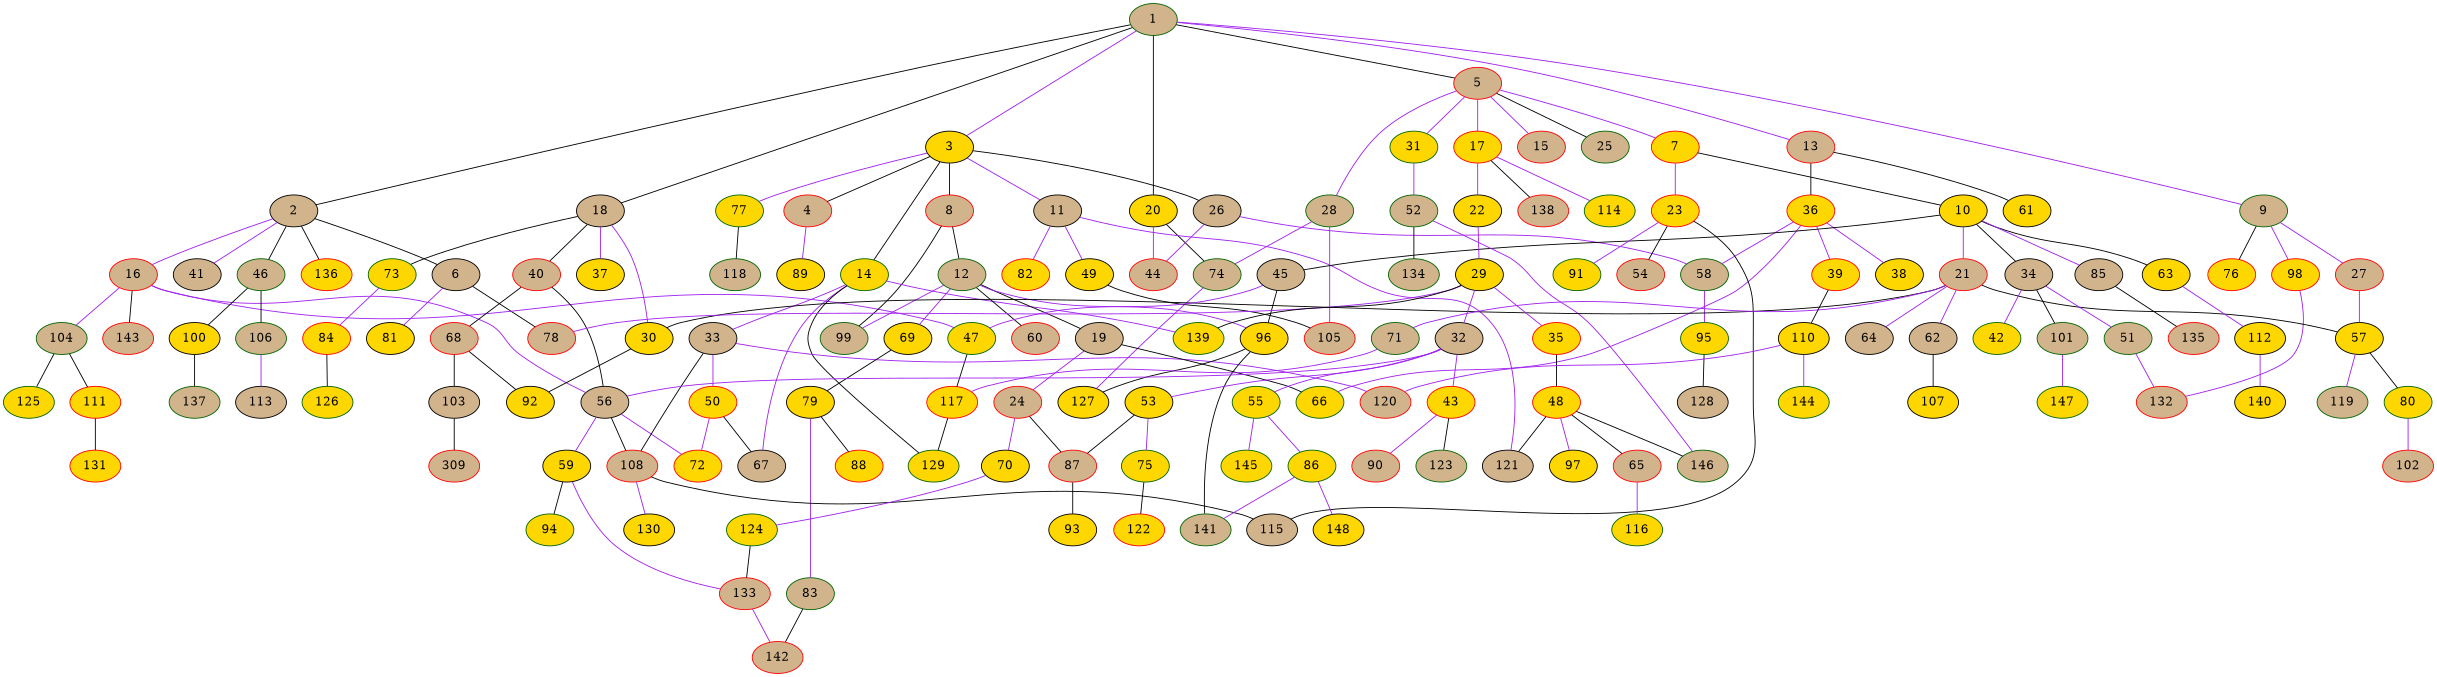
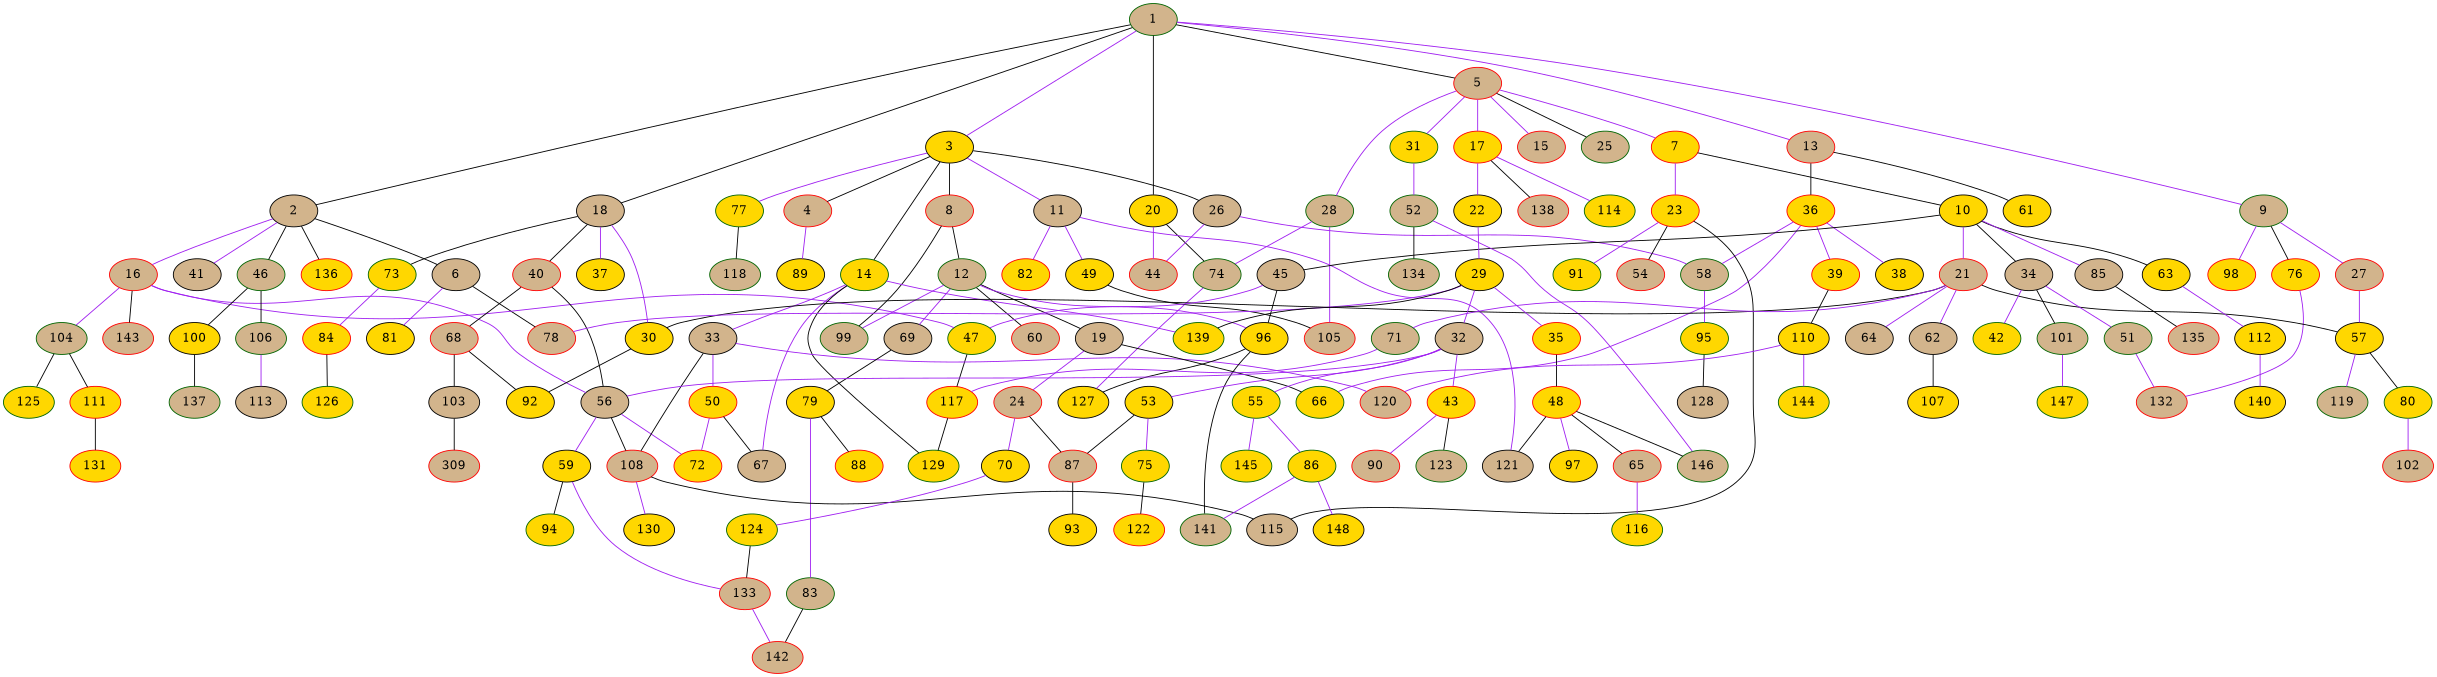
(908, 338) -> (908, 338)
(2273, 369) -> (2273, 369)
